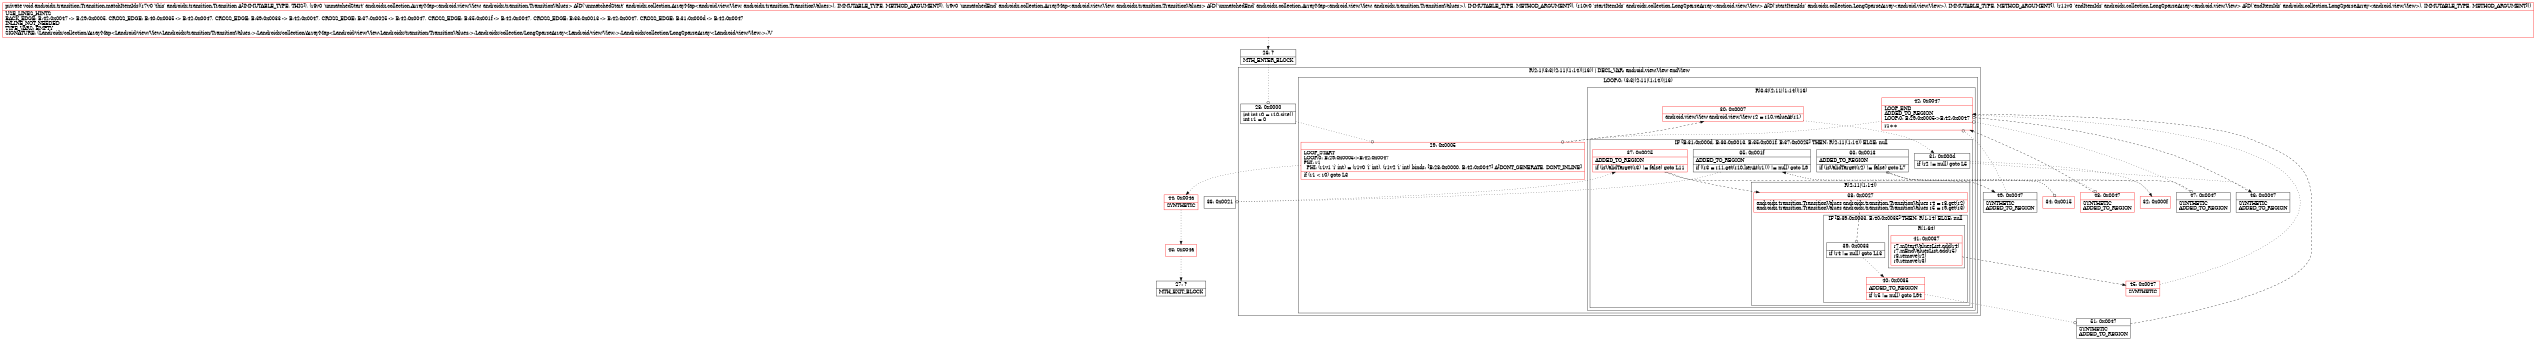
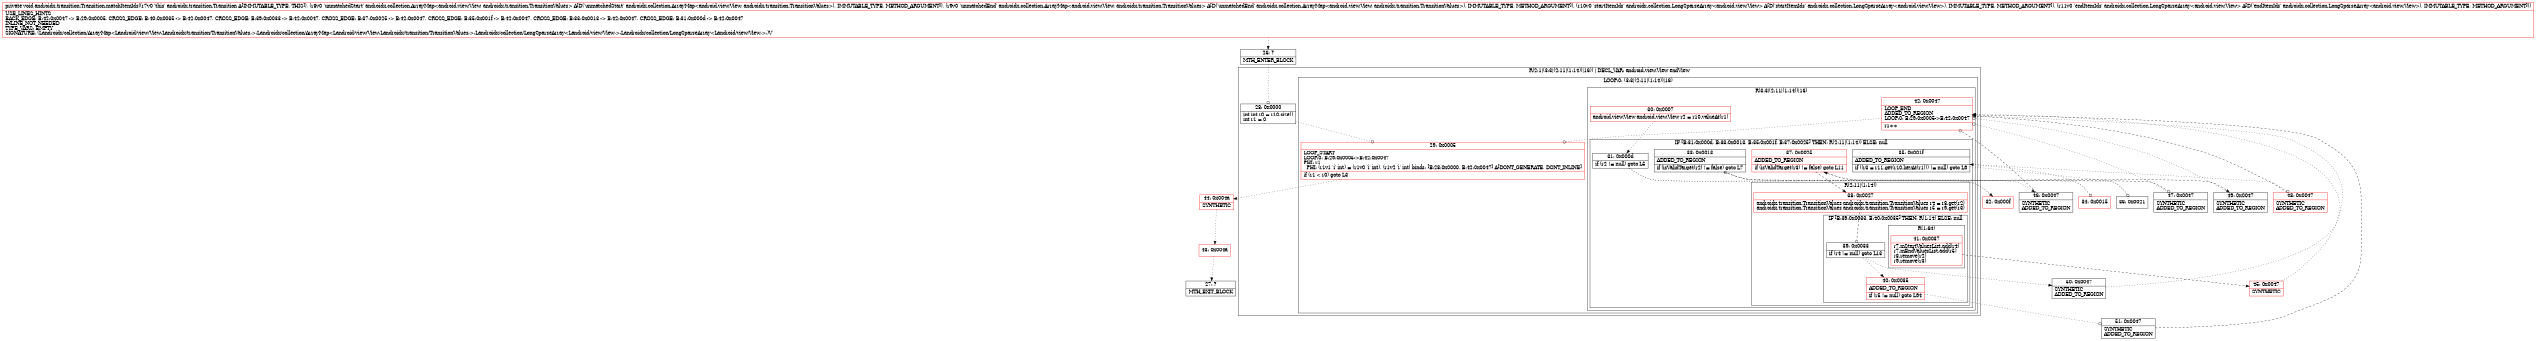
(1638, 134) -> none
none -> (2079, 289)
